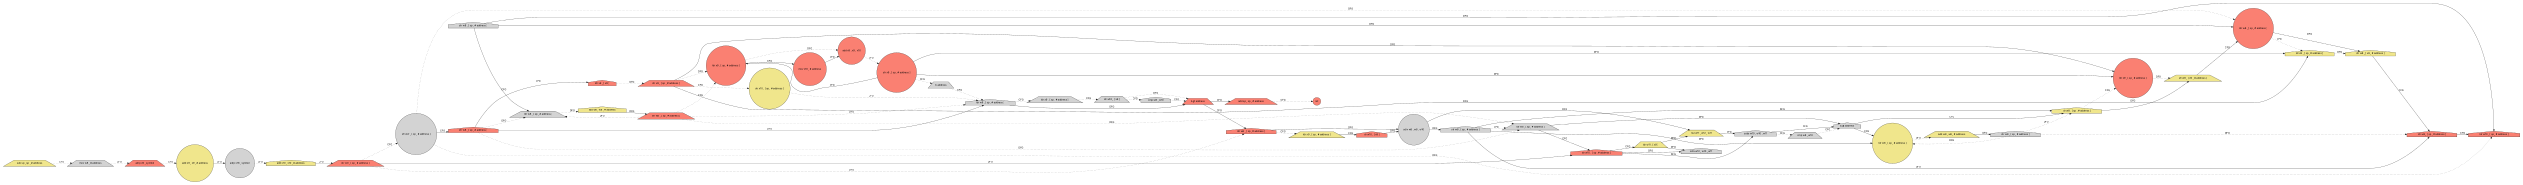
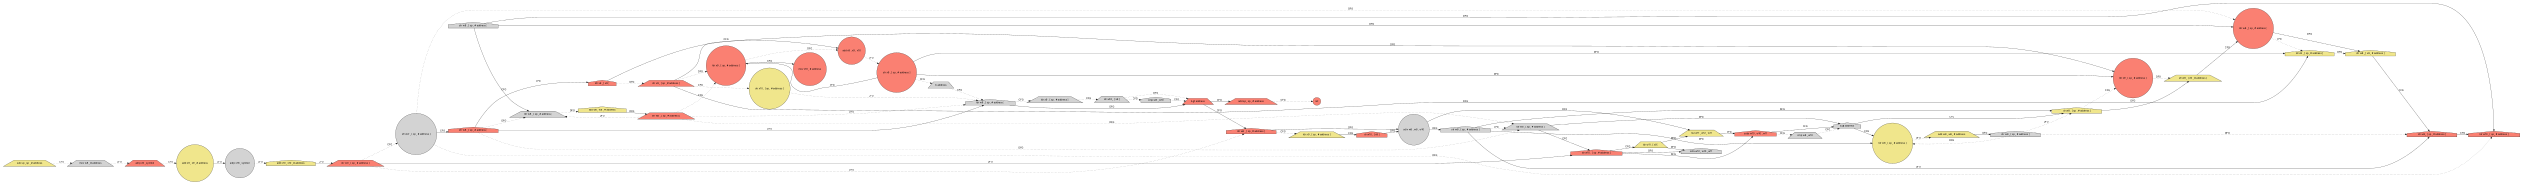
(831, 60) -> (701, 45)
(1756, 134) -> (1756, 134)
